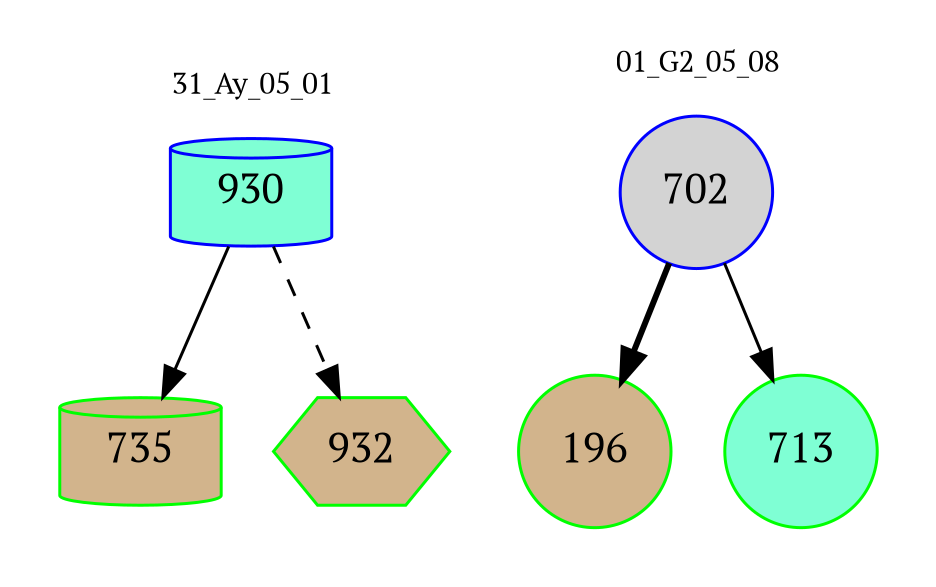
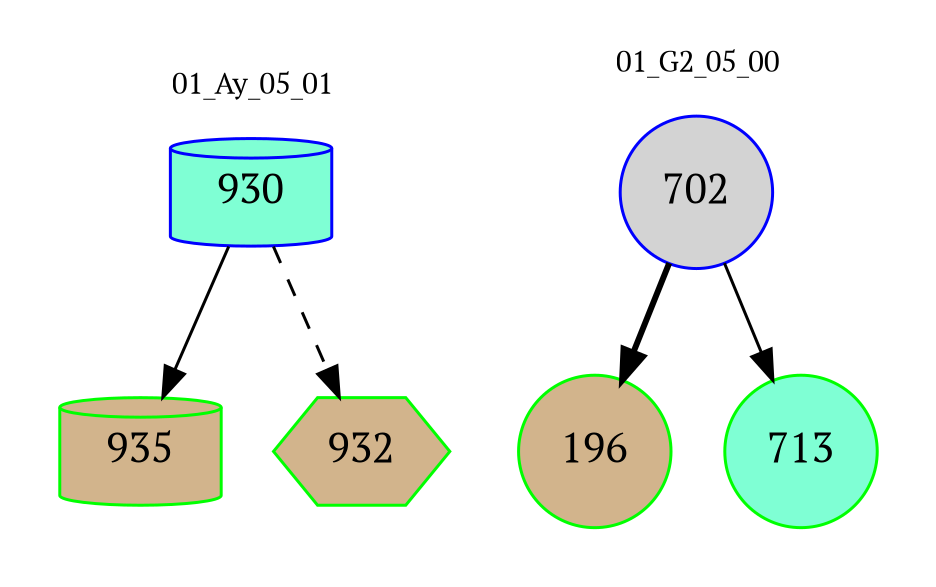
(698, 64) -> (698, 64)
(254, 86) -> (254, 86)
(140, 451) -> (140, 451)
